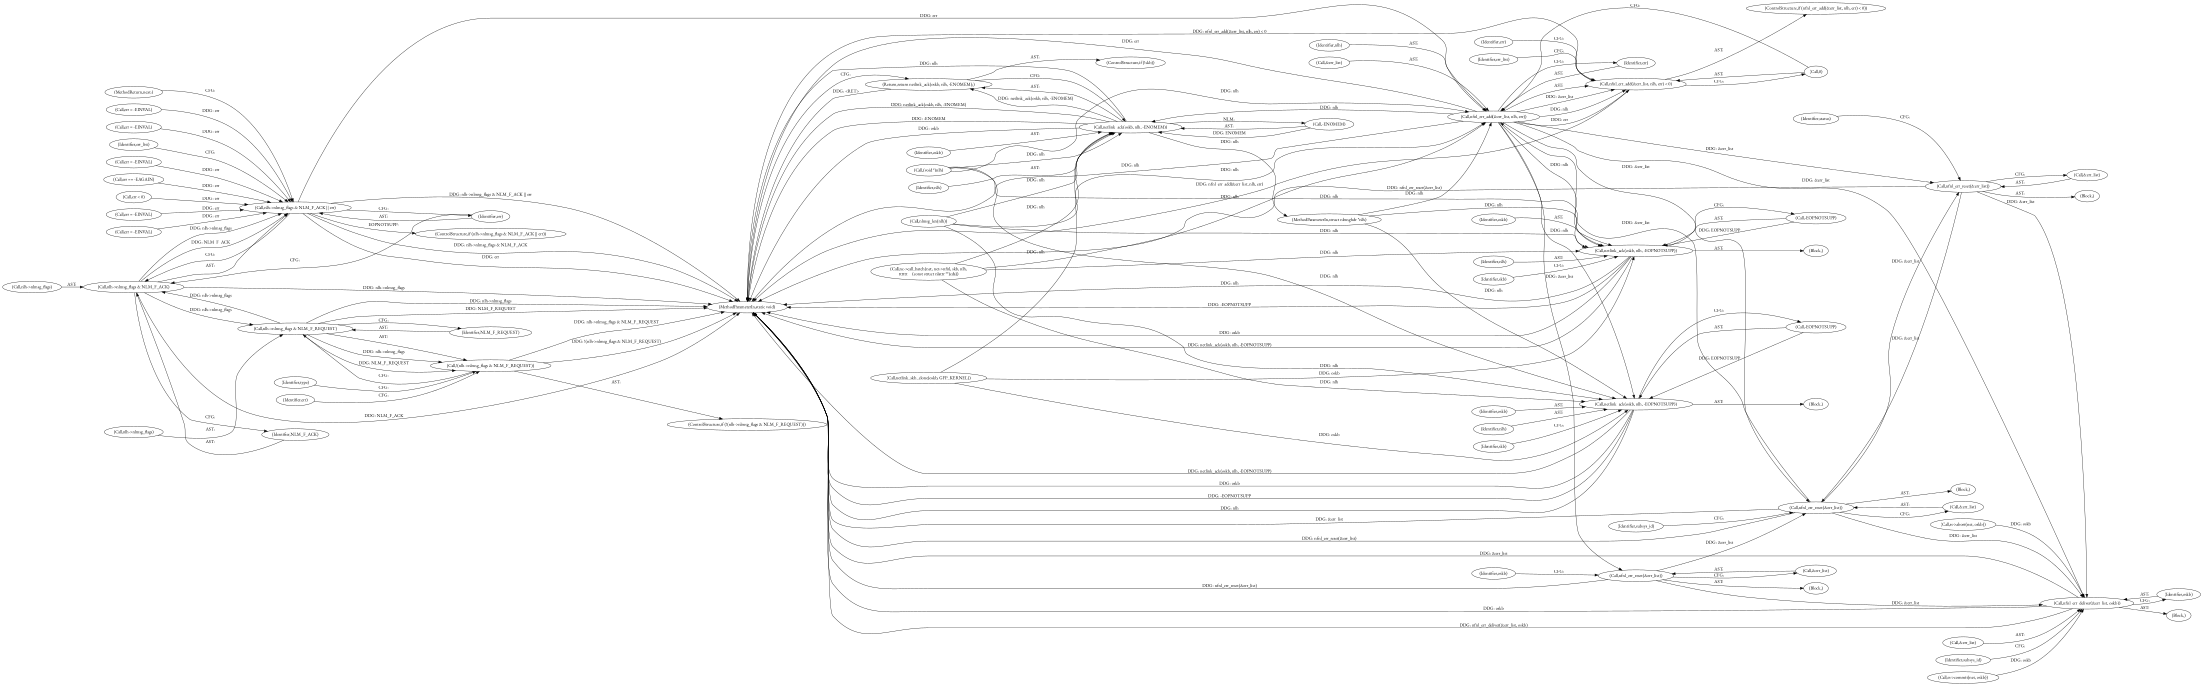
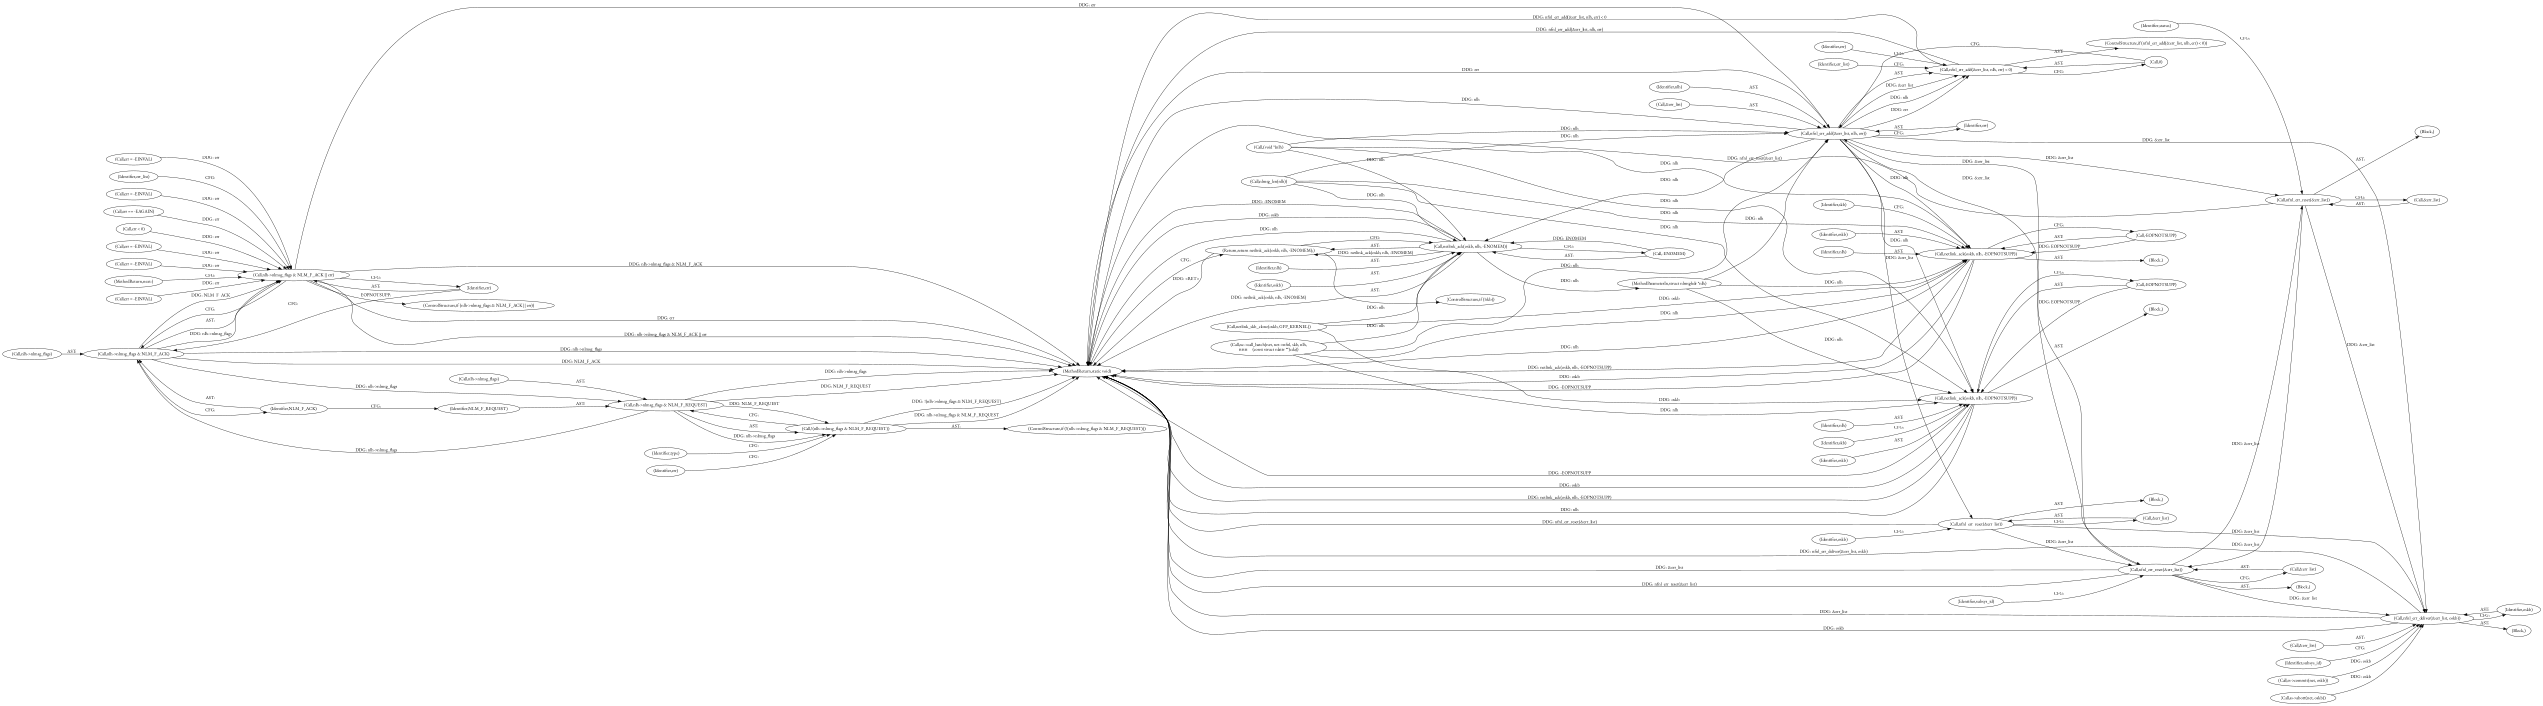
(1230, 119) -> (1570, 246)
(747, 307) -> (1087, 371)
(398, 323) -> (381, 409)
